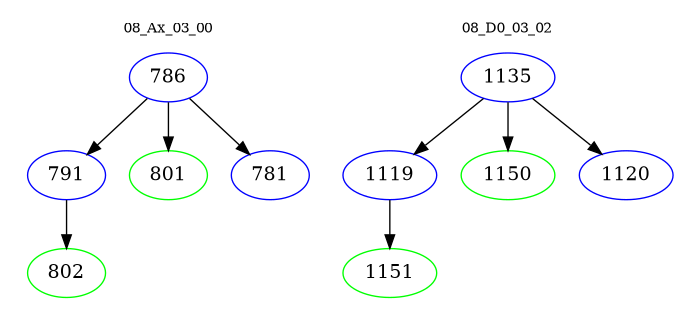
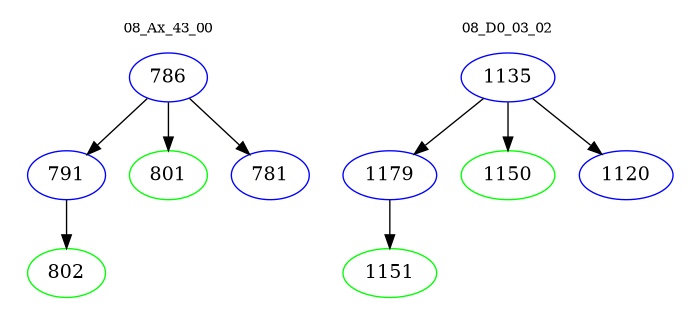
(168, 29) -> (168, 29)
(390, 175) -> (390, 175)
